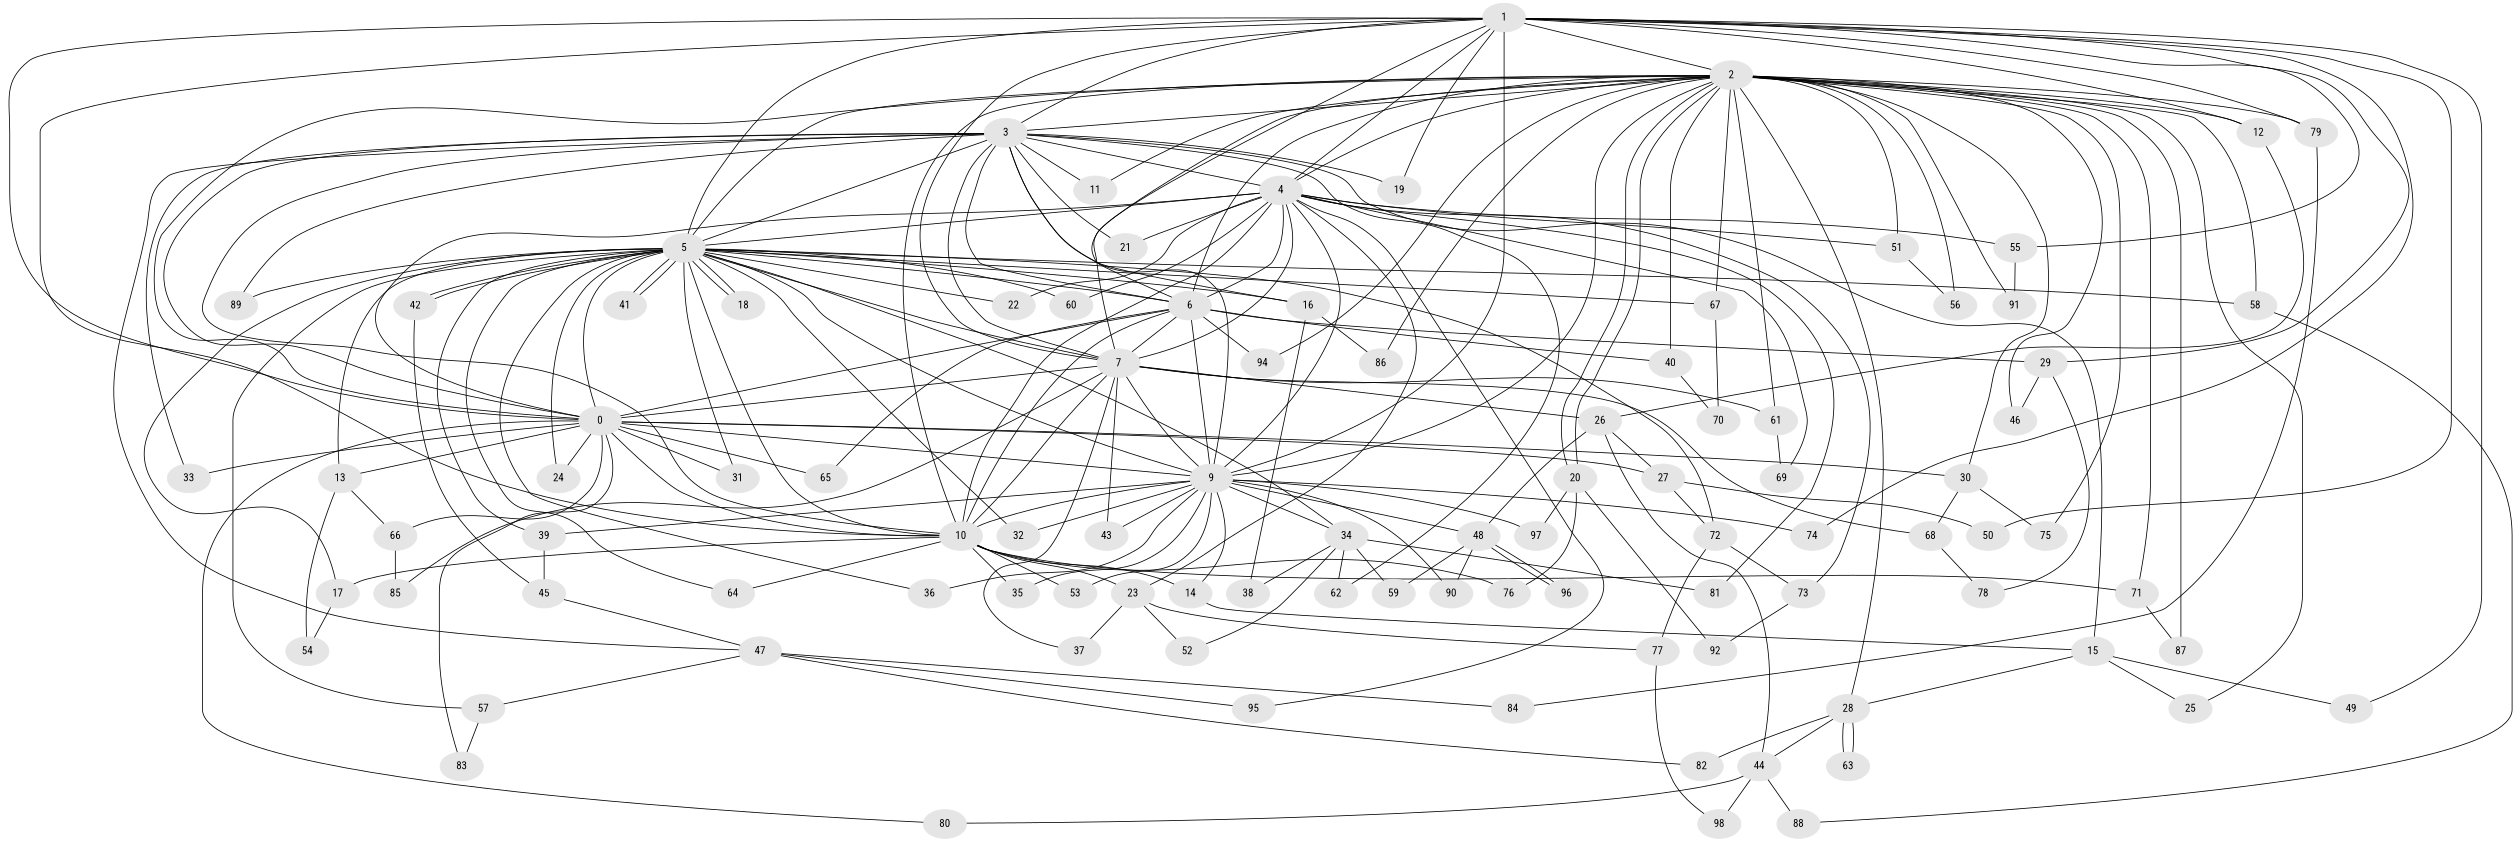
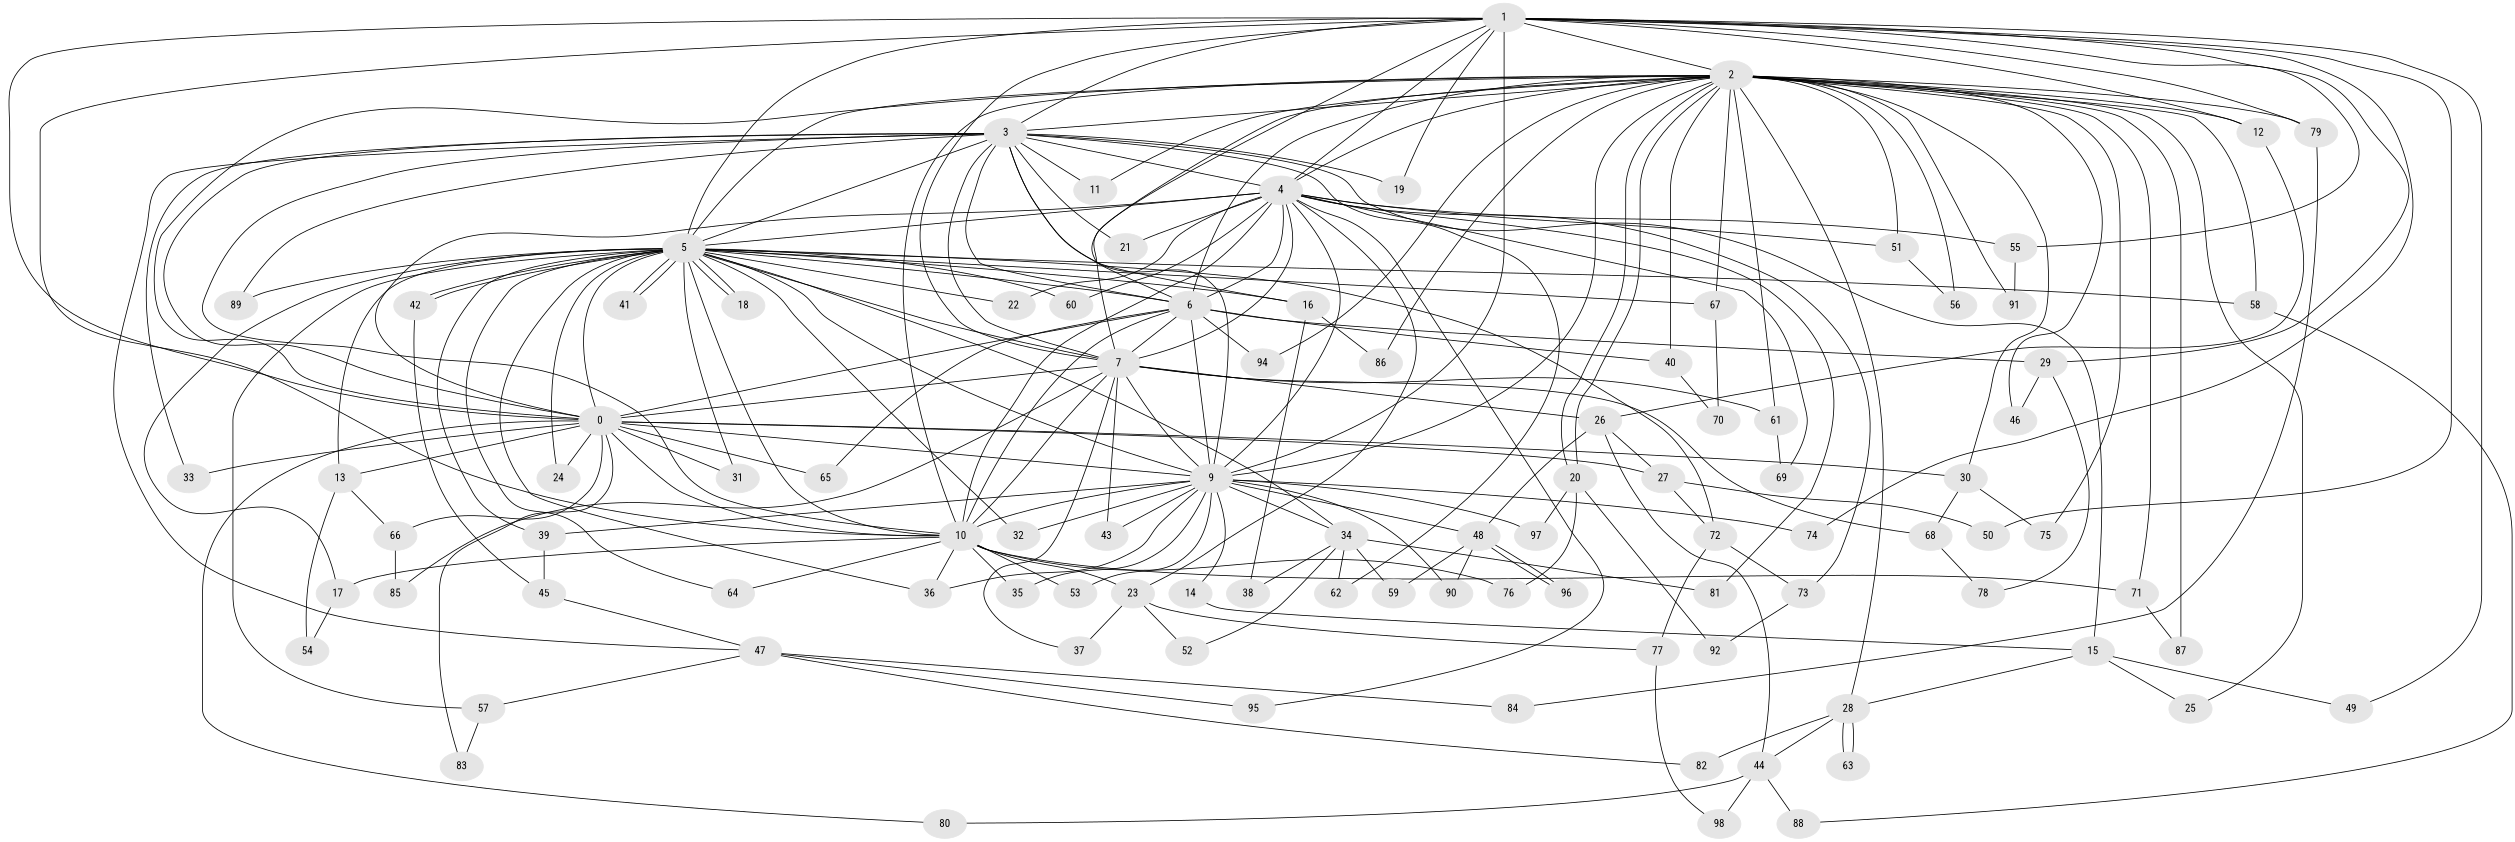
(1076, 565) -> (945, 565)
